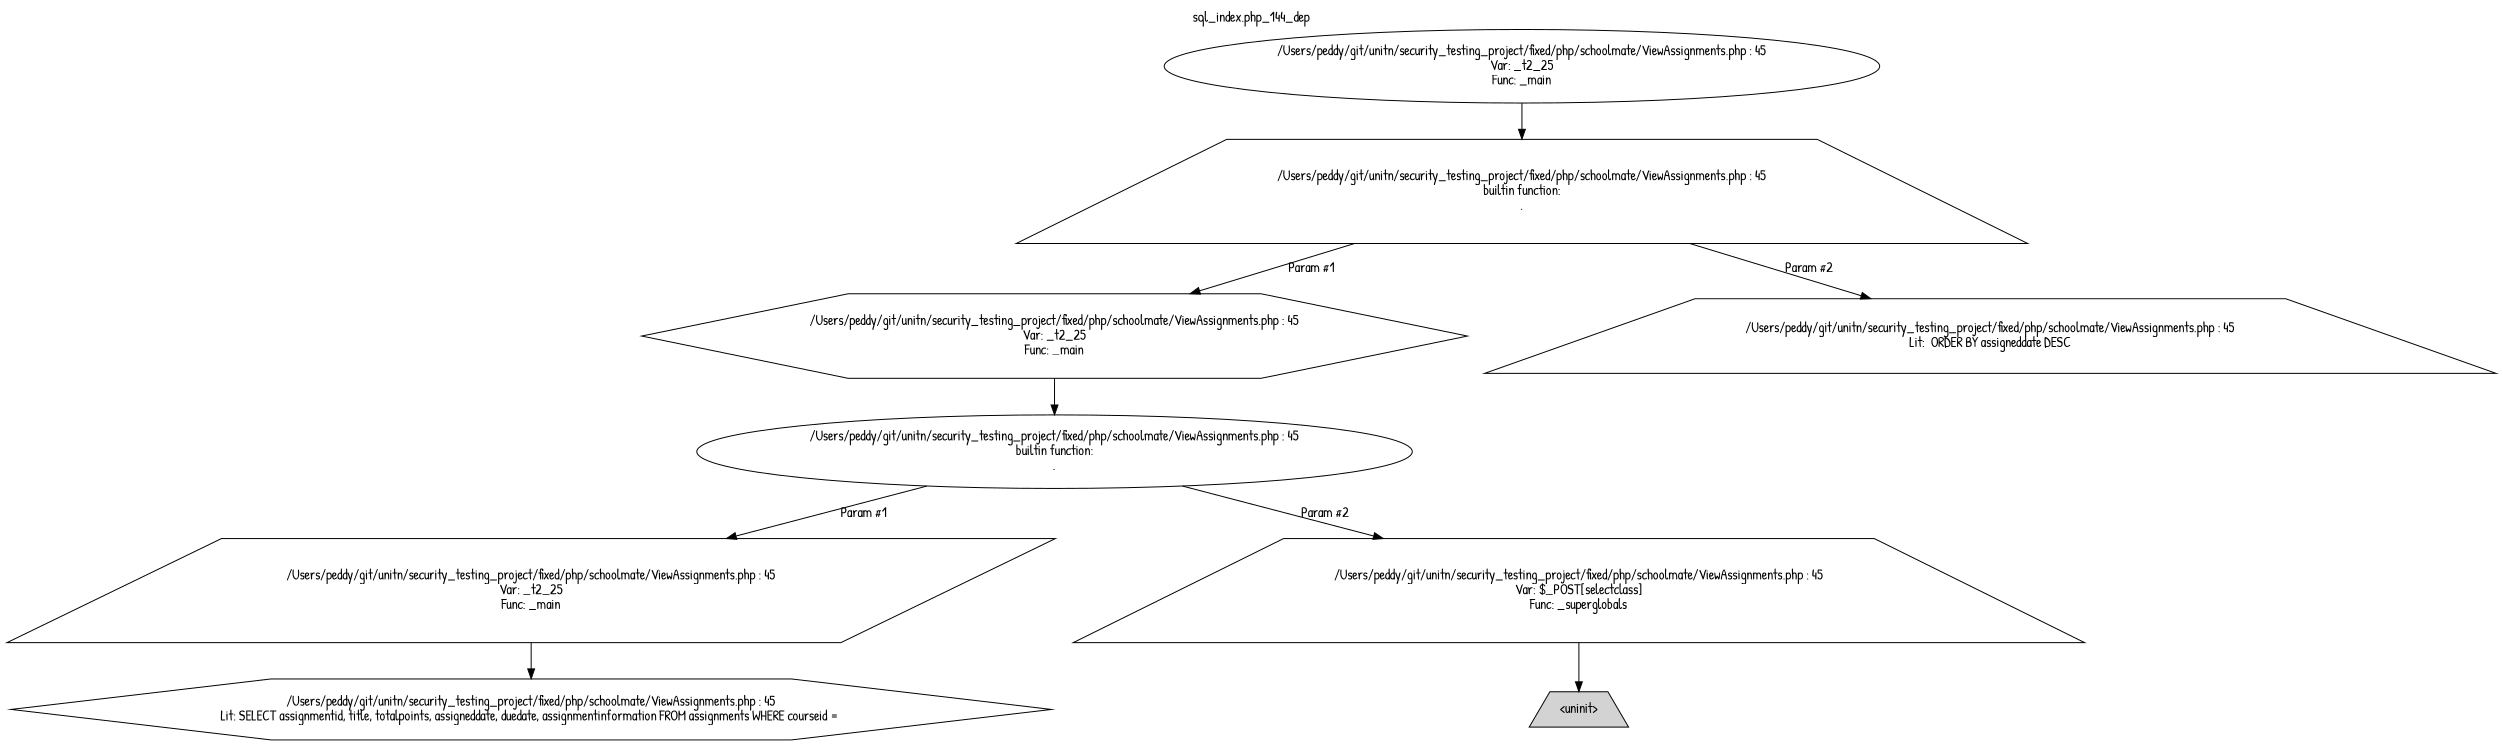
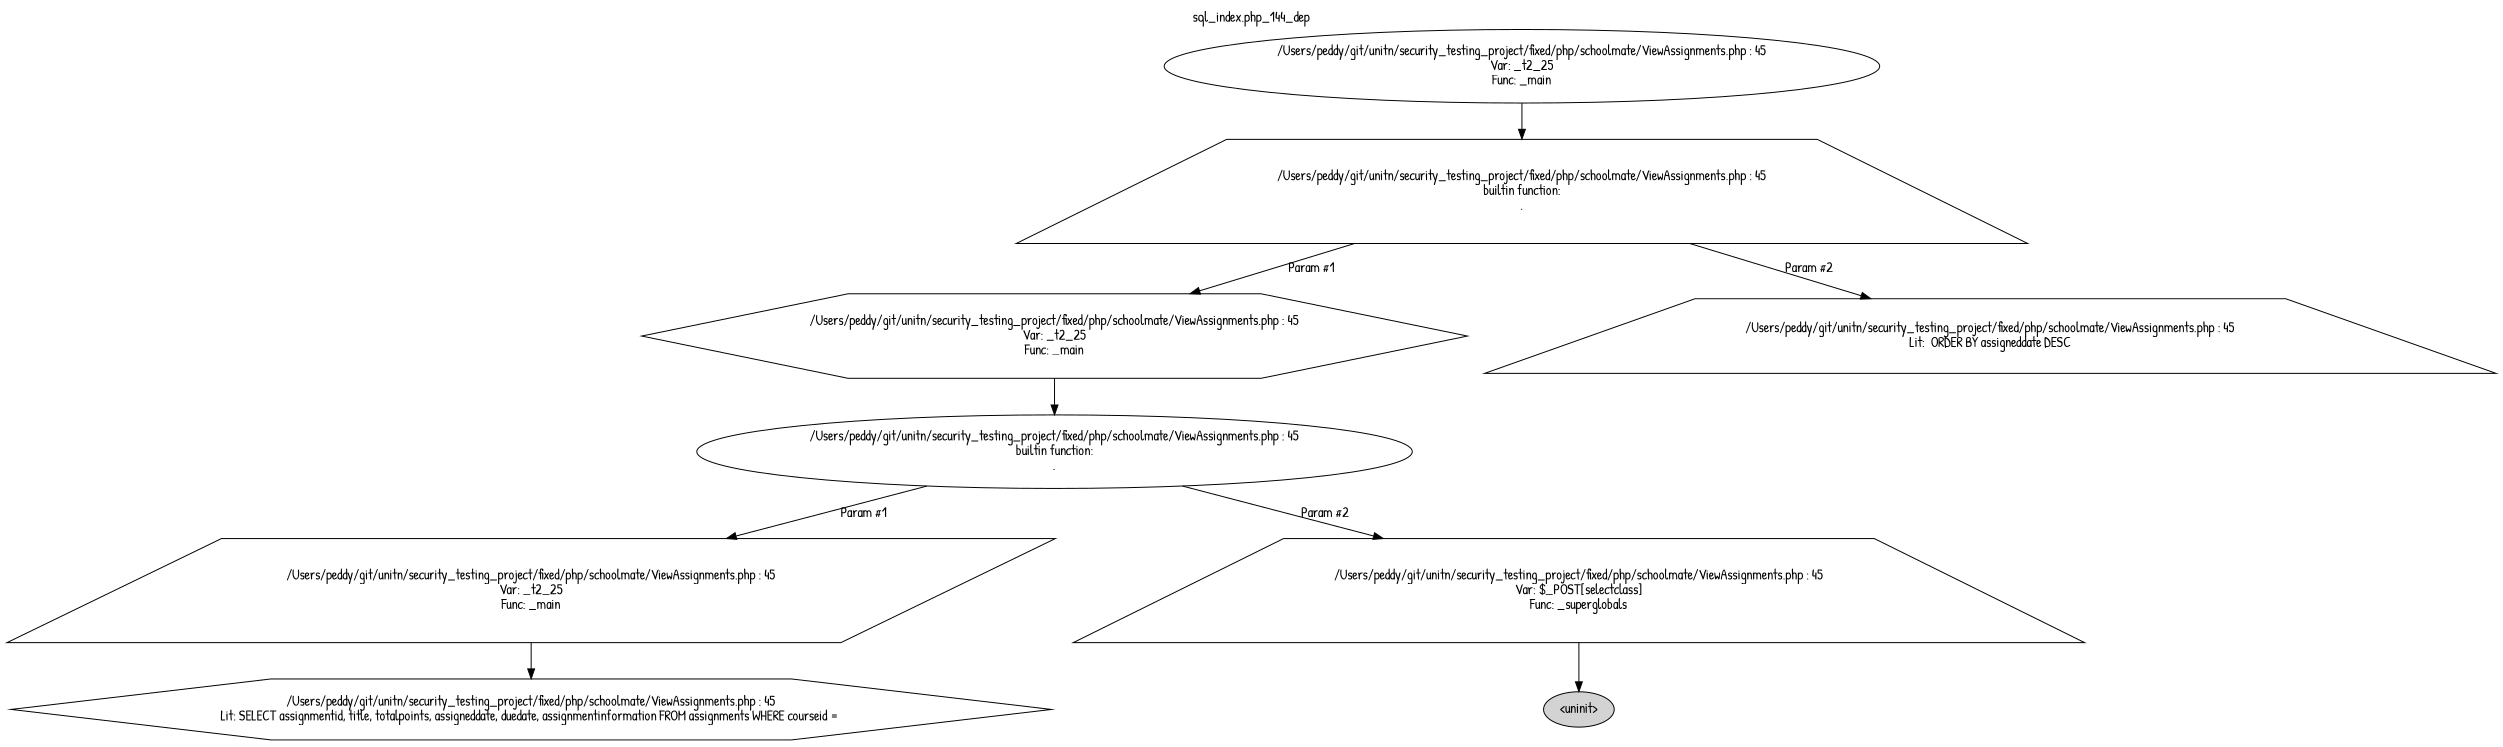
(1579, 709) -> (1579, 709)
